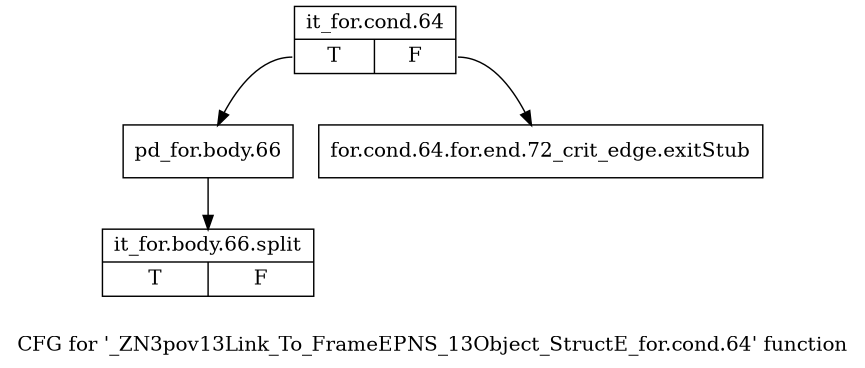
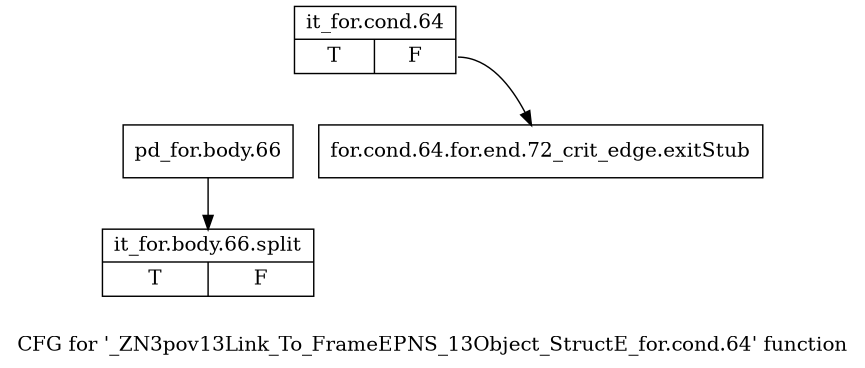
(251, 76) -> none
